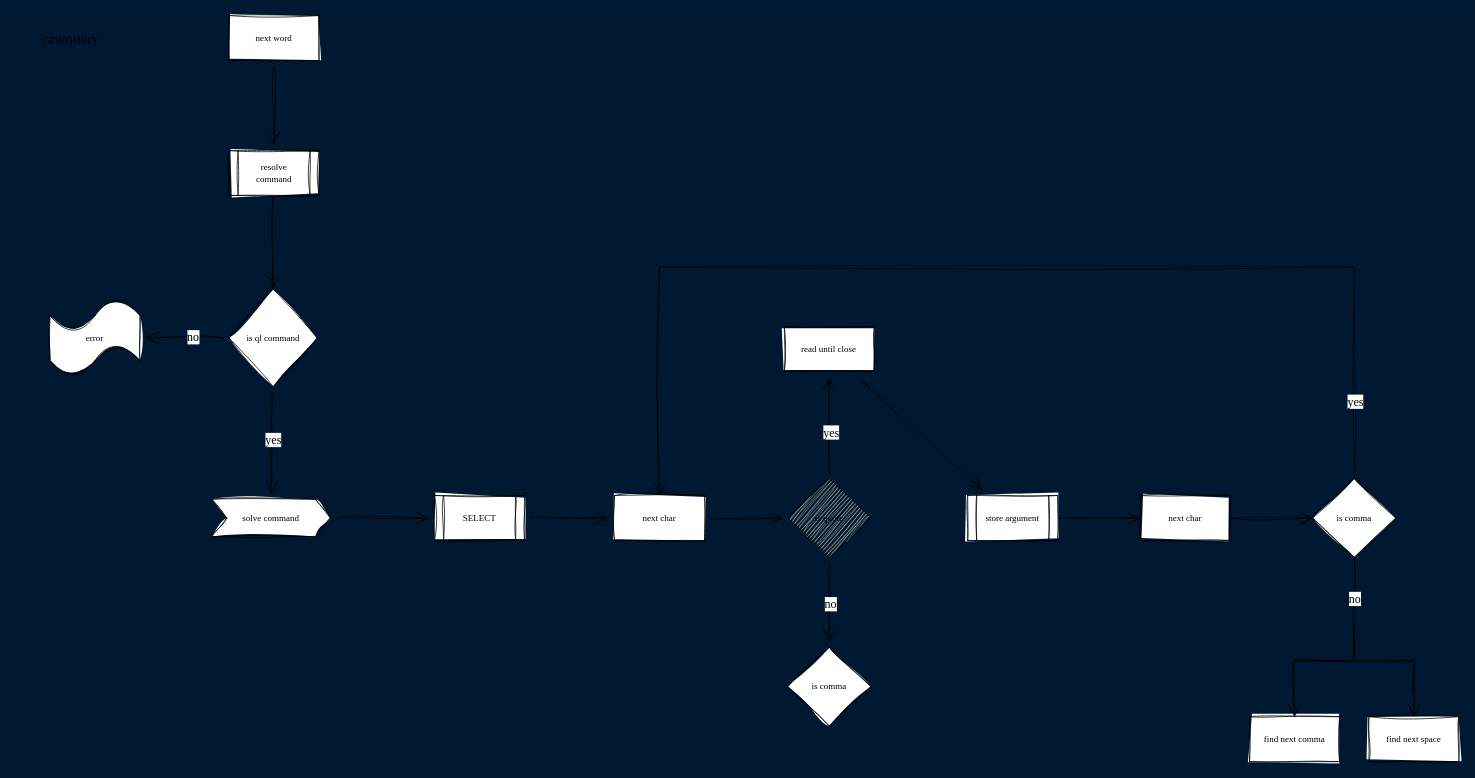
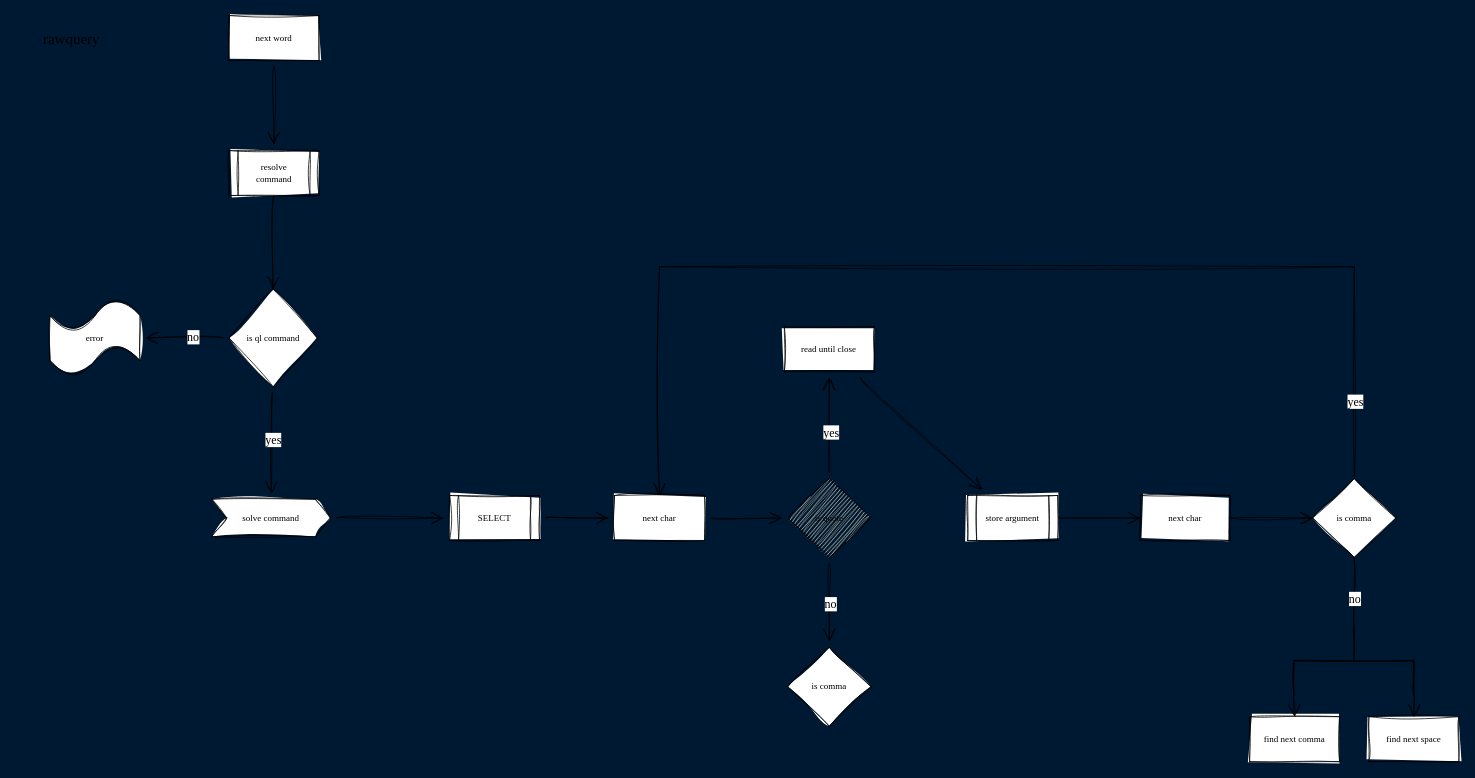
(480, 518) -> (495, 518)
